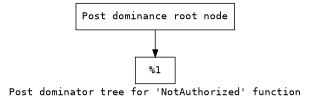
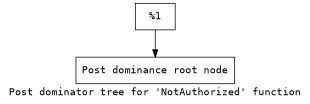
(155, 40) -> (155, 40)
